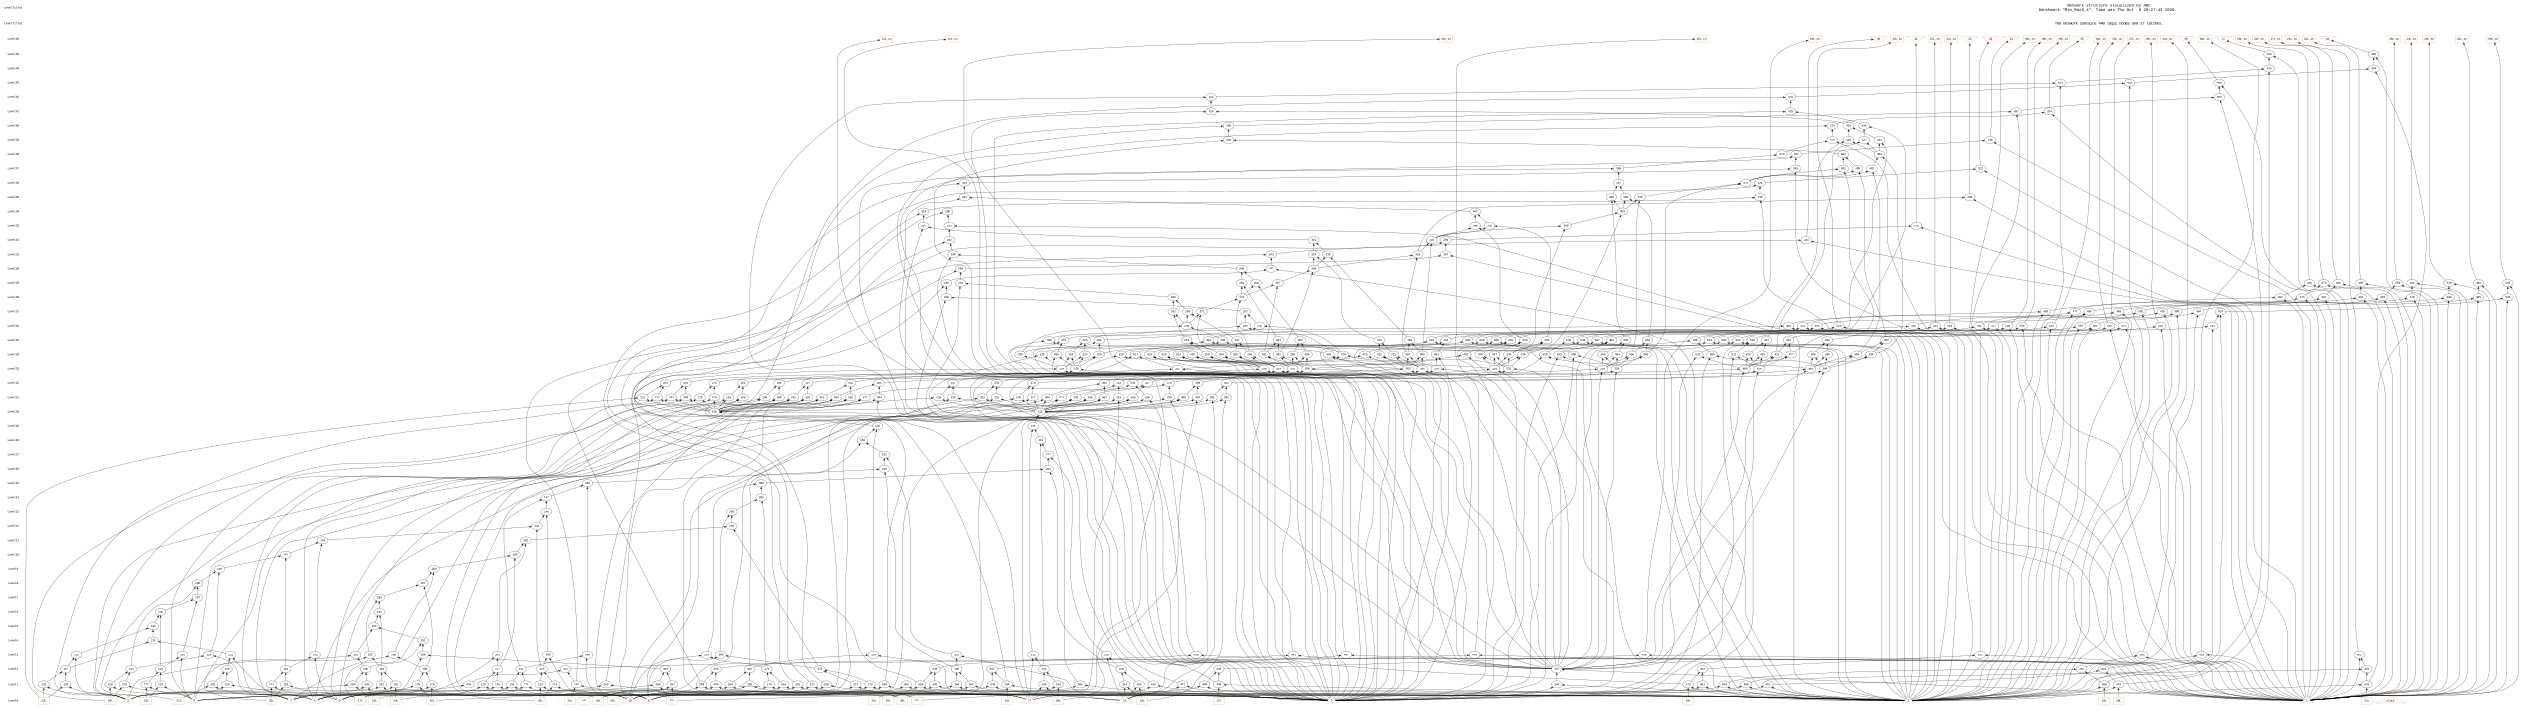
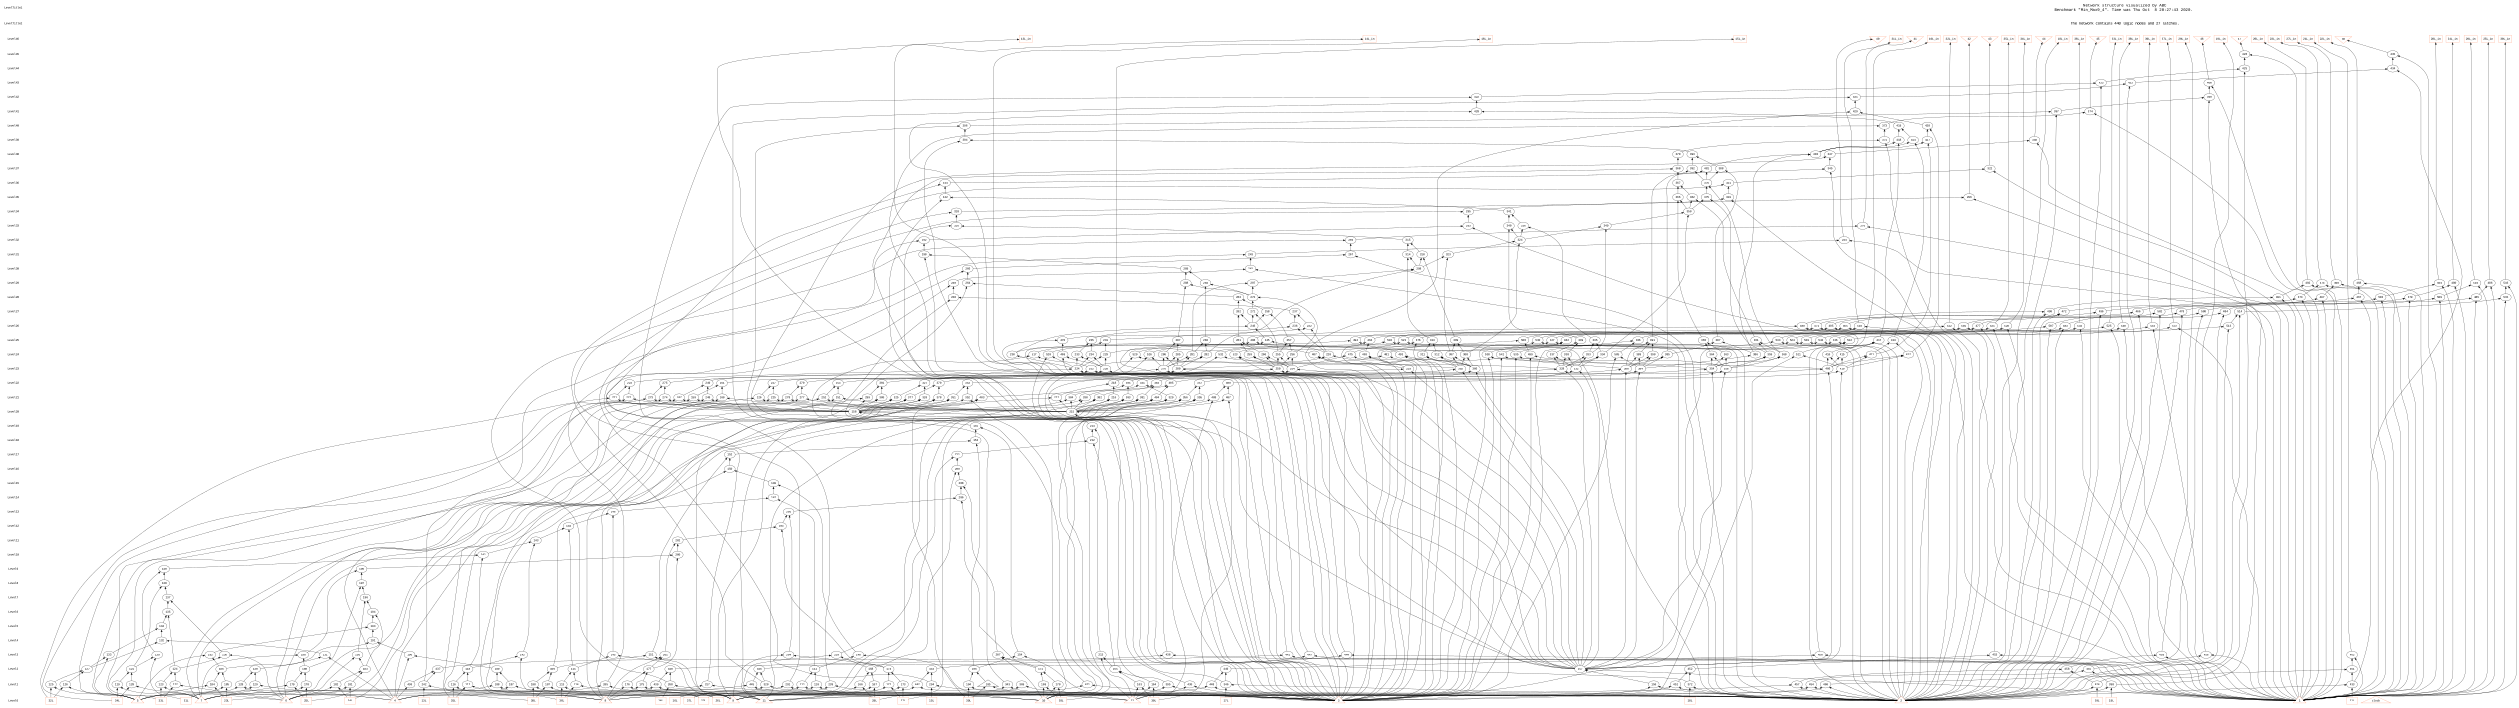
(1681, 203) -> (1730, 201)
(1837, 362) -> (1632, 351)
